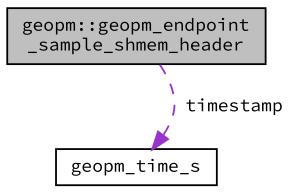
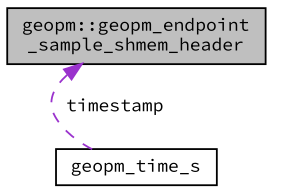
(174, 99) -> (56, 118)
